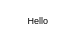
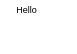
(38, 27) -> (27, 15)
